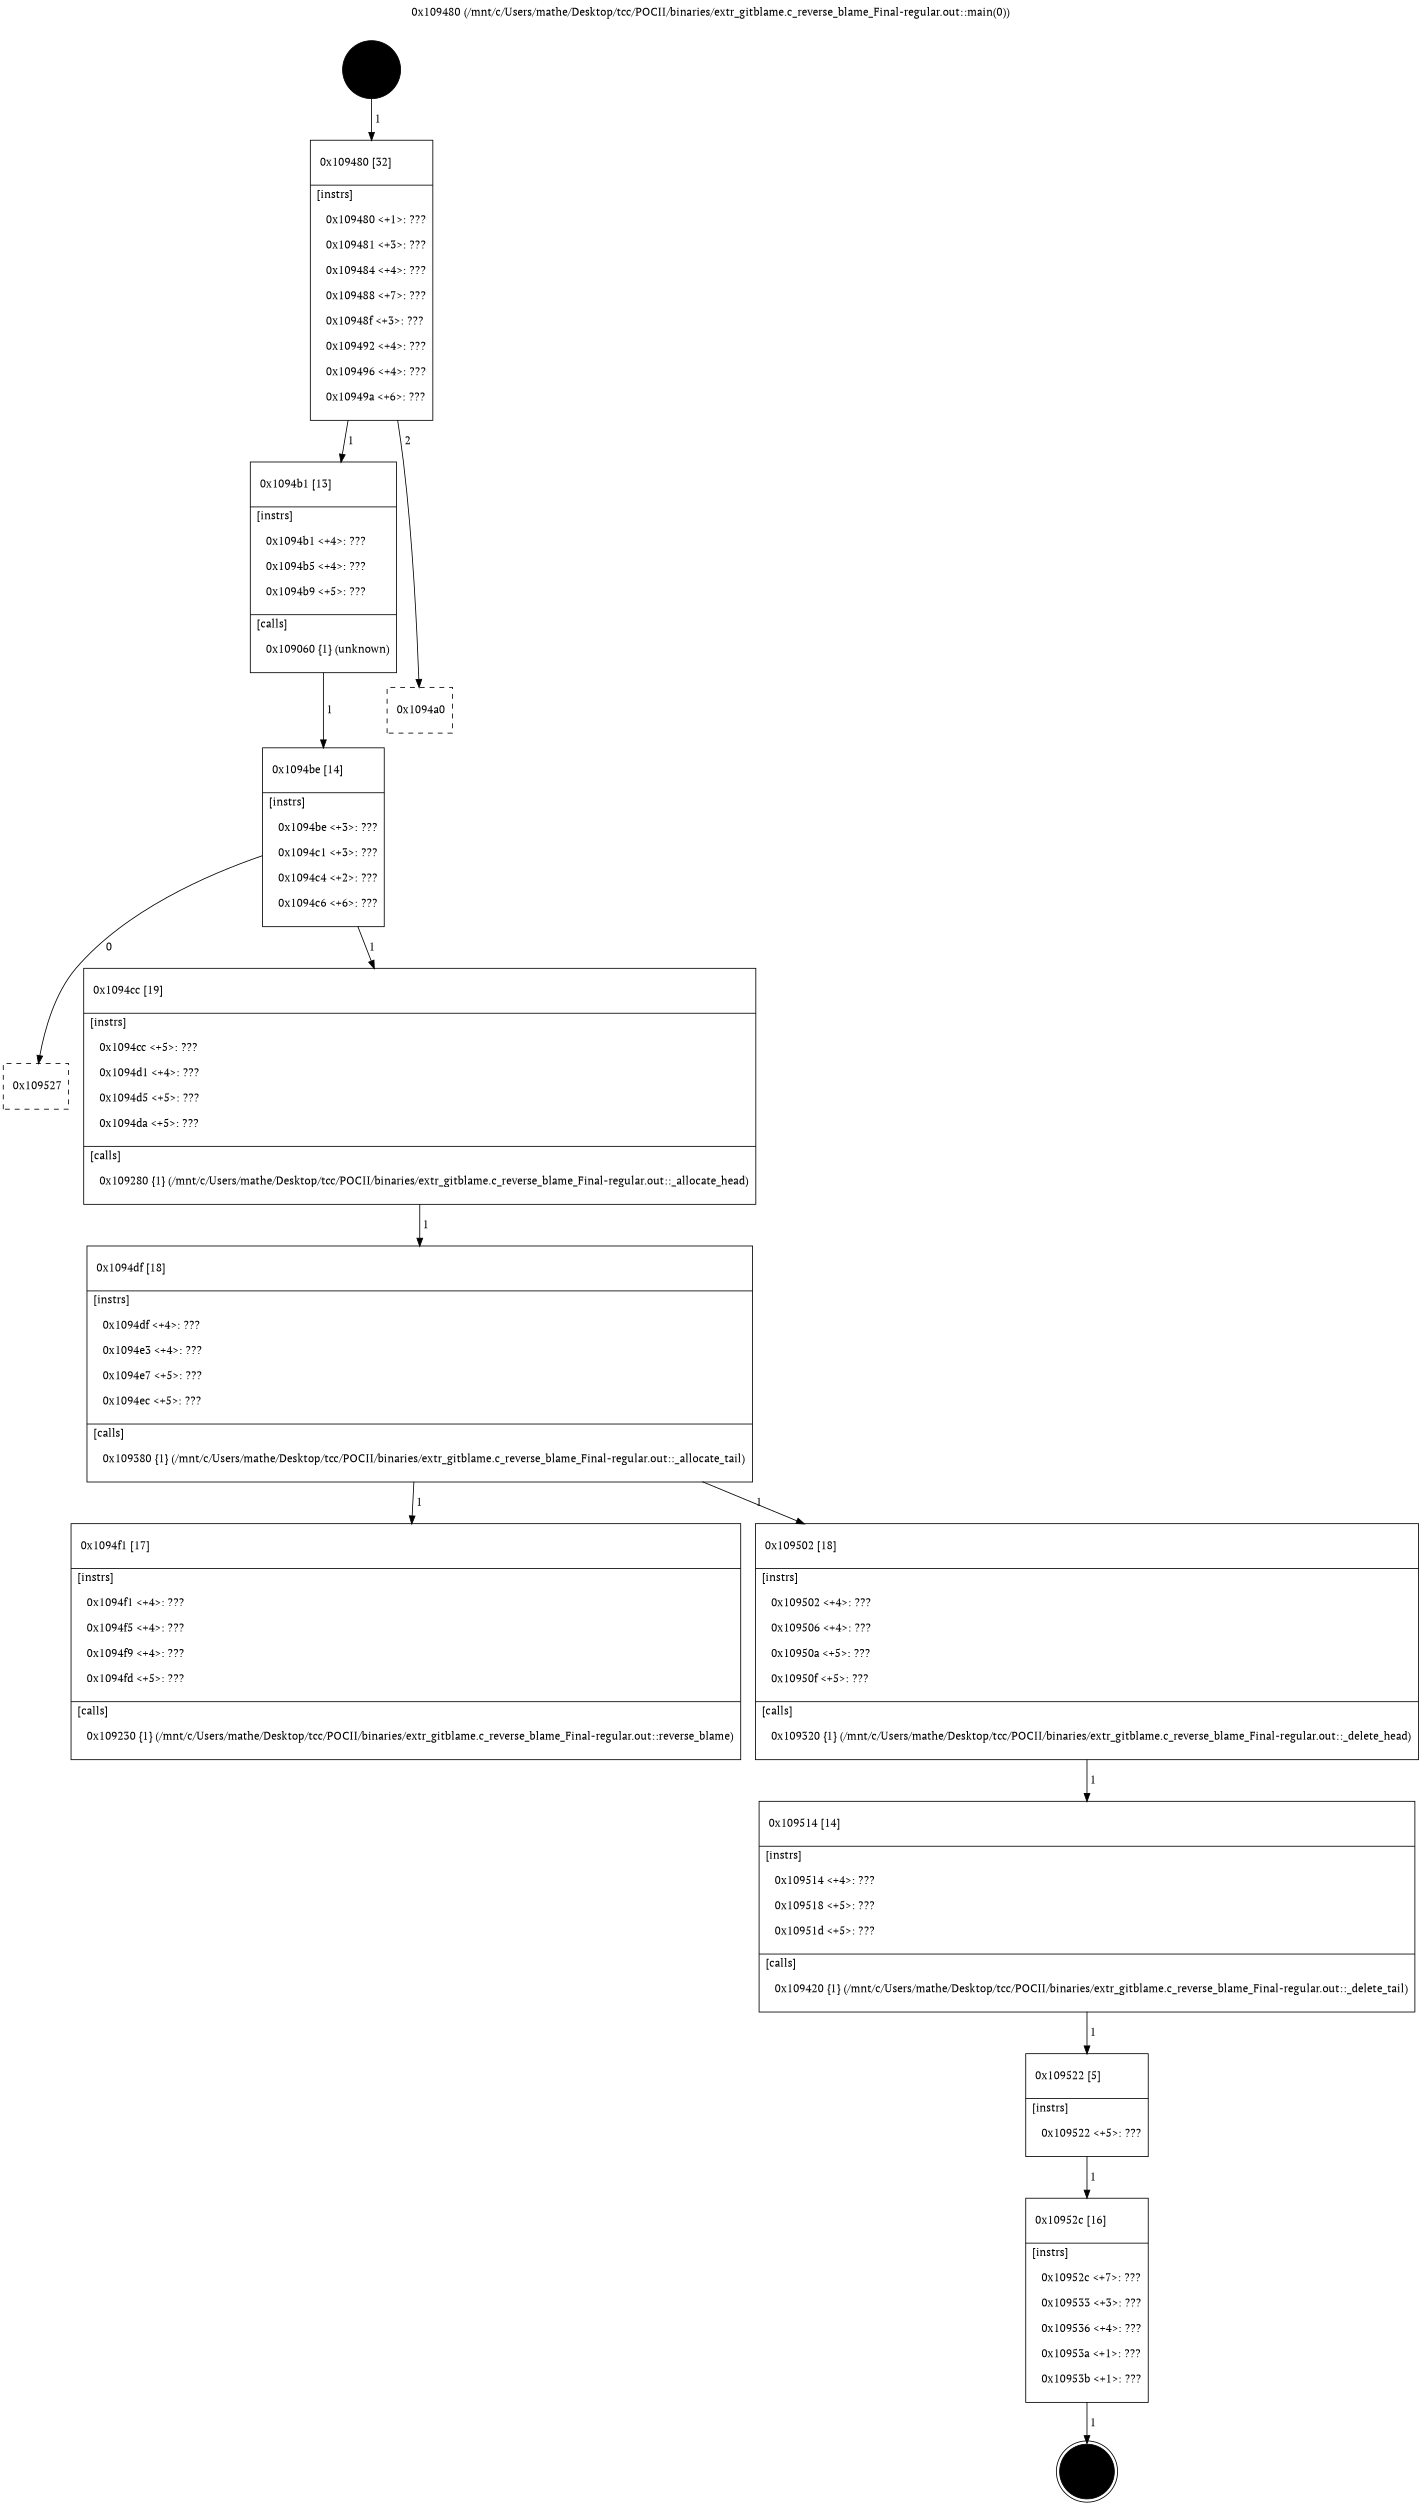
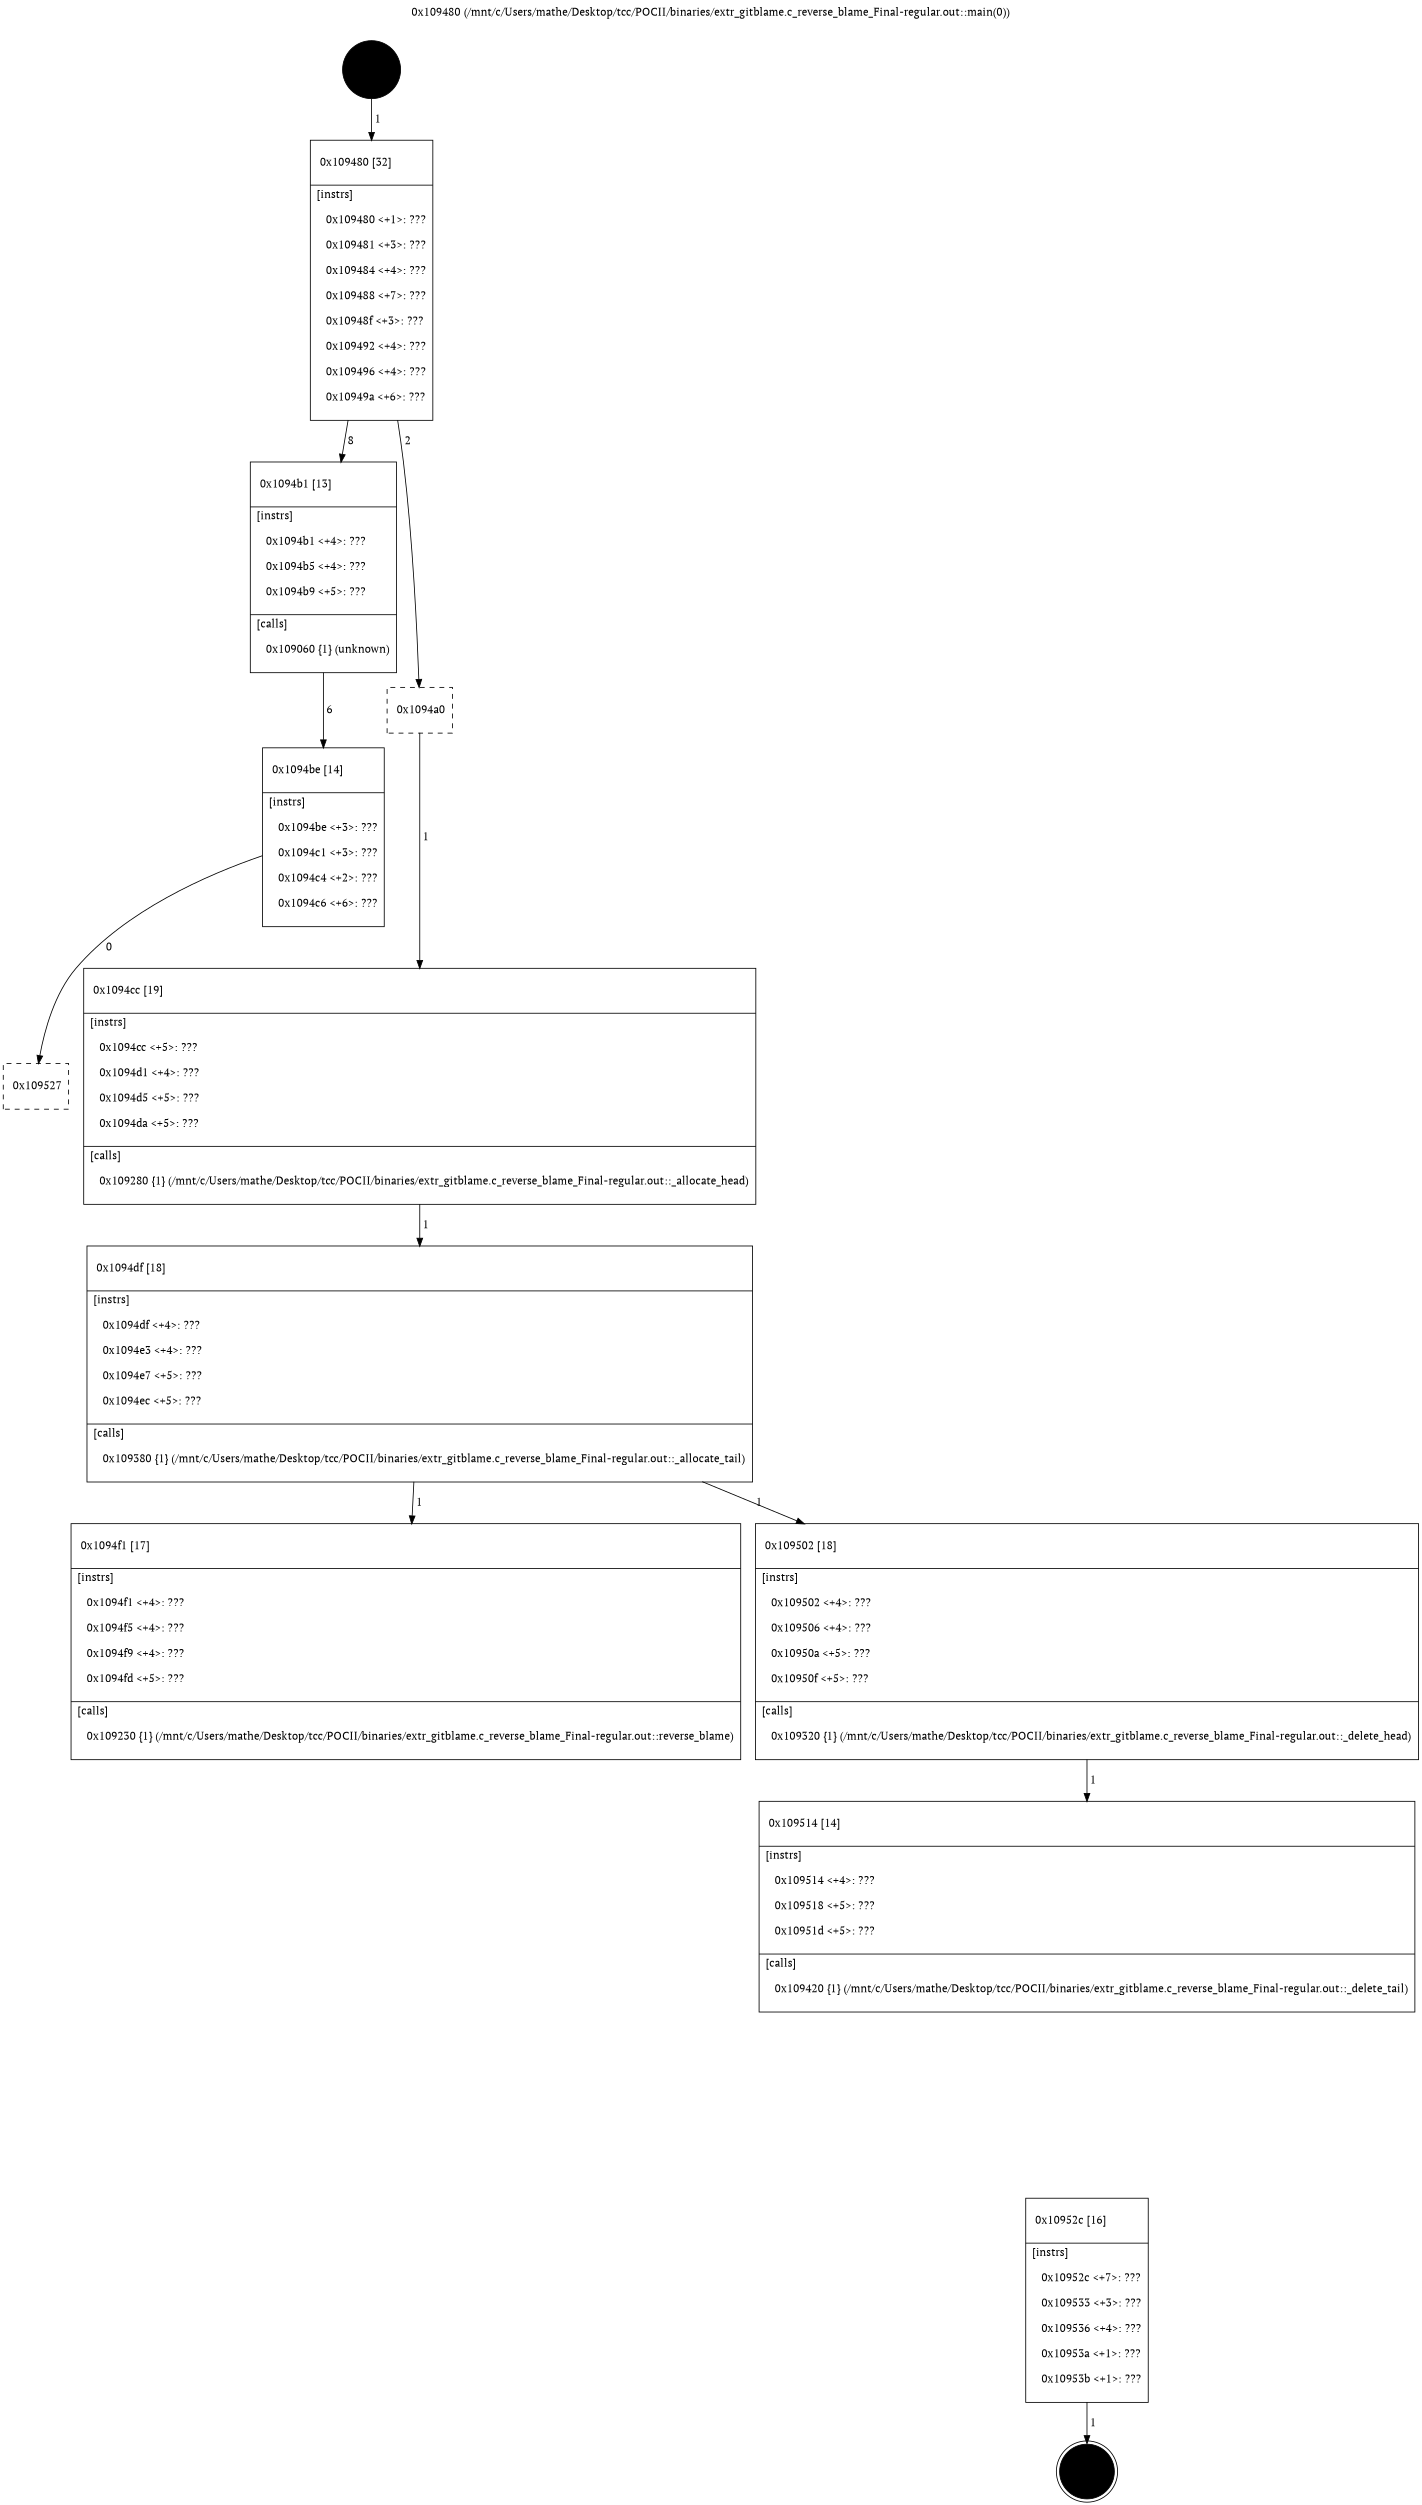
(350, 441) -> (350, 441)
(328, 710) -> (328, 710)
(365, 944) -> (420, 847)
(1087, 2105) -> none
